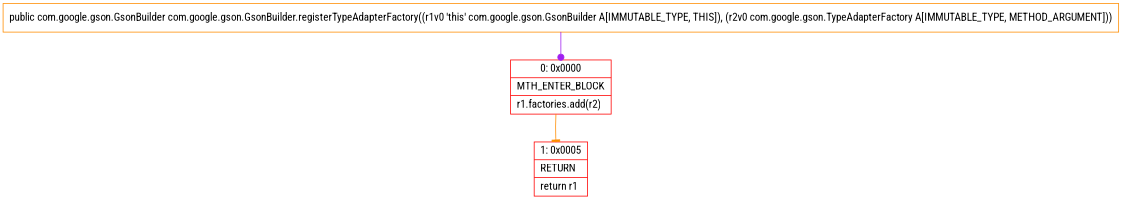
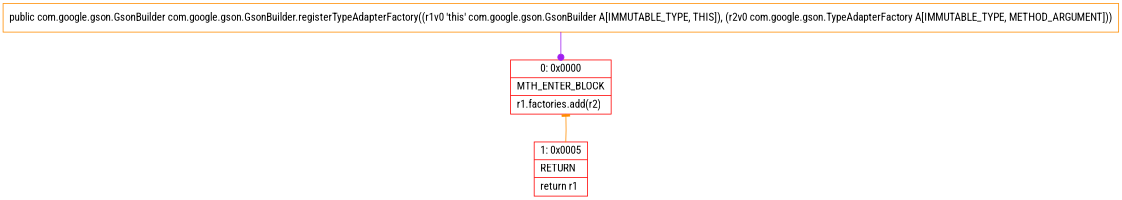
(556, 126) -> (566, 130)
